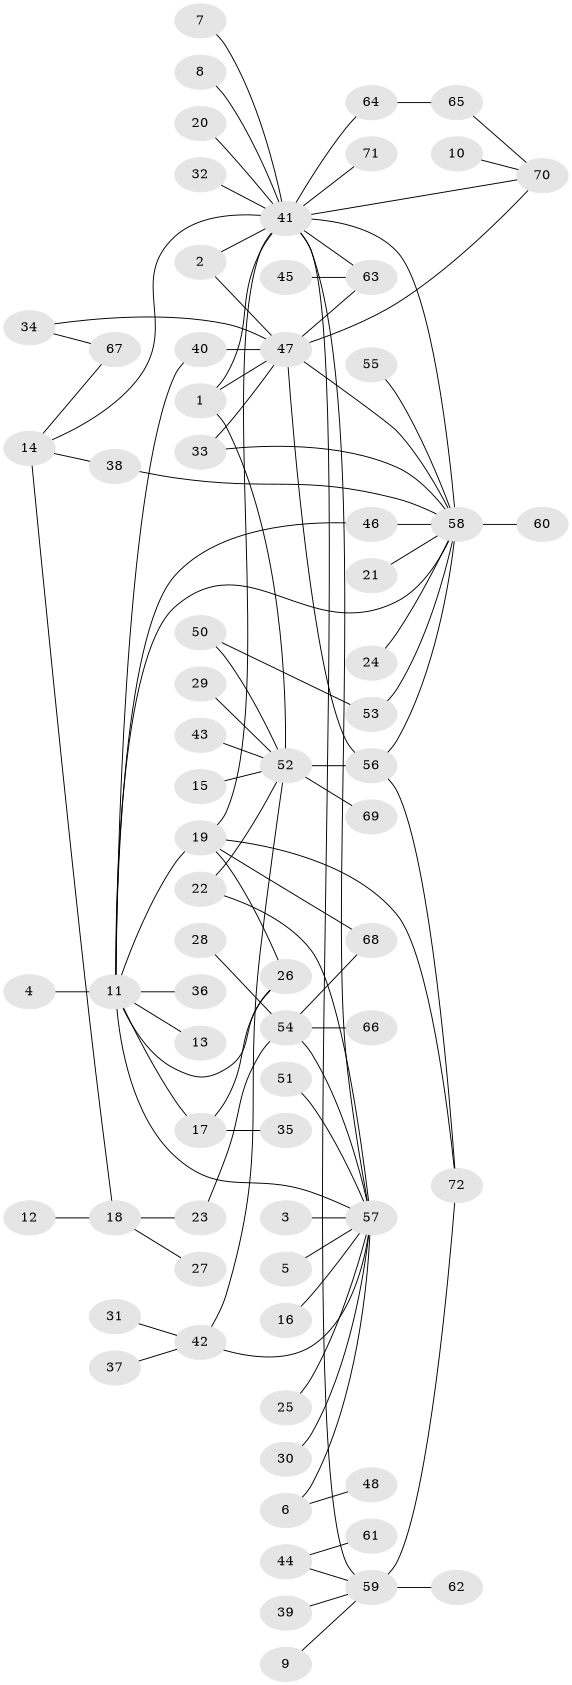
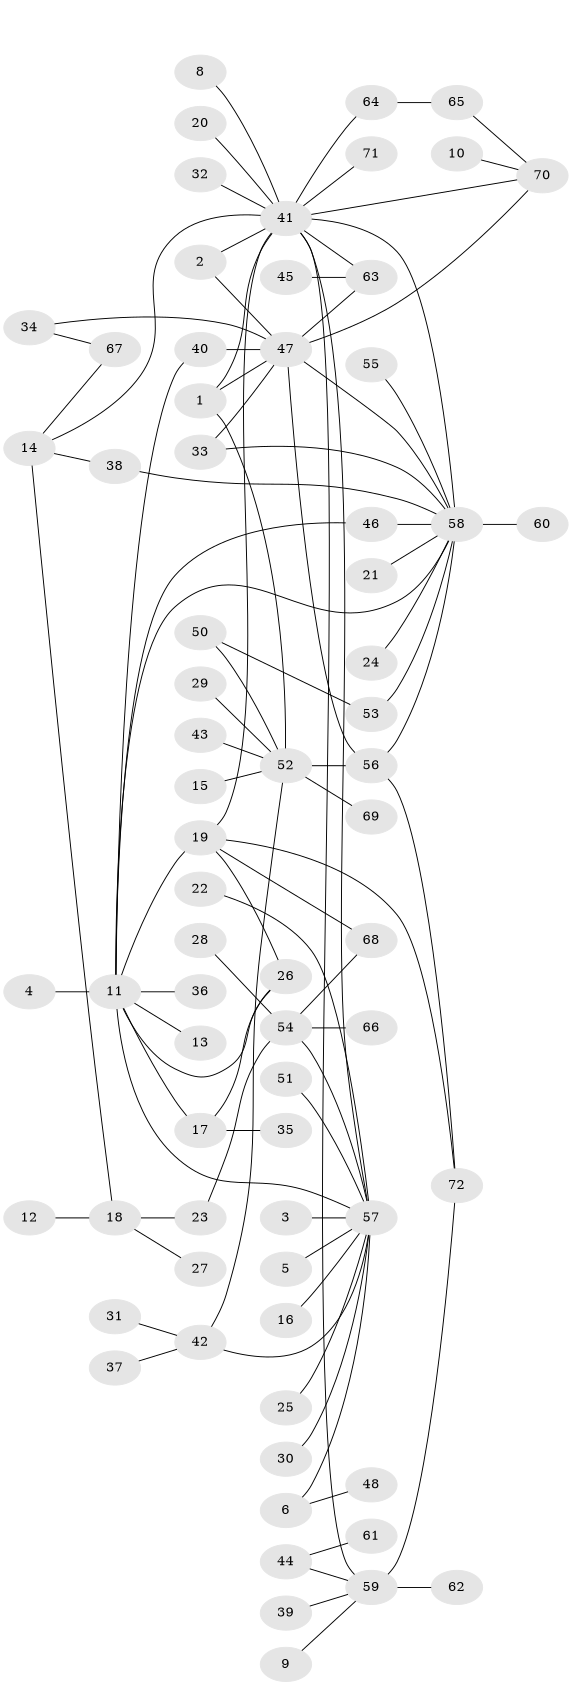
(200, 21) -> none
(249, 830) -> none
